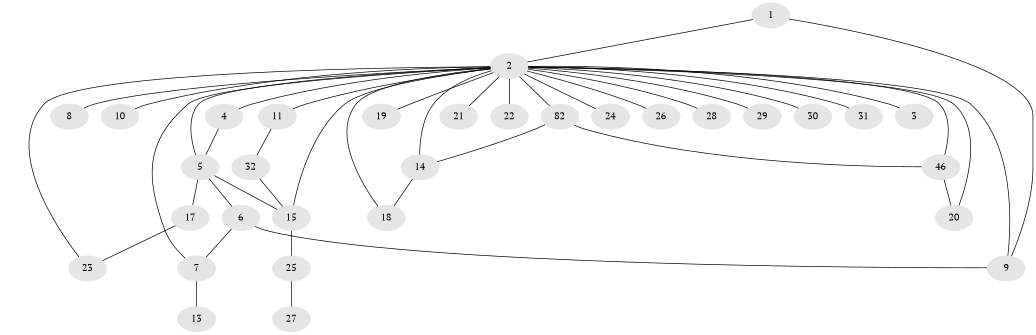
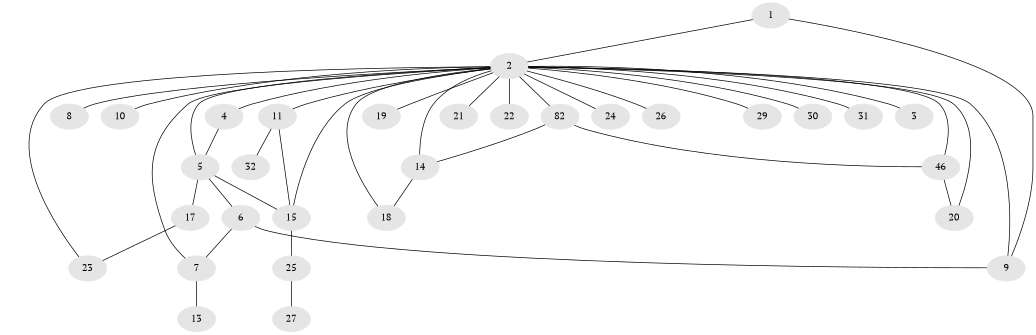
(712, 117) -> none
(271, 193) -> (284, 167)
